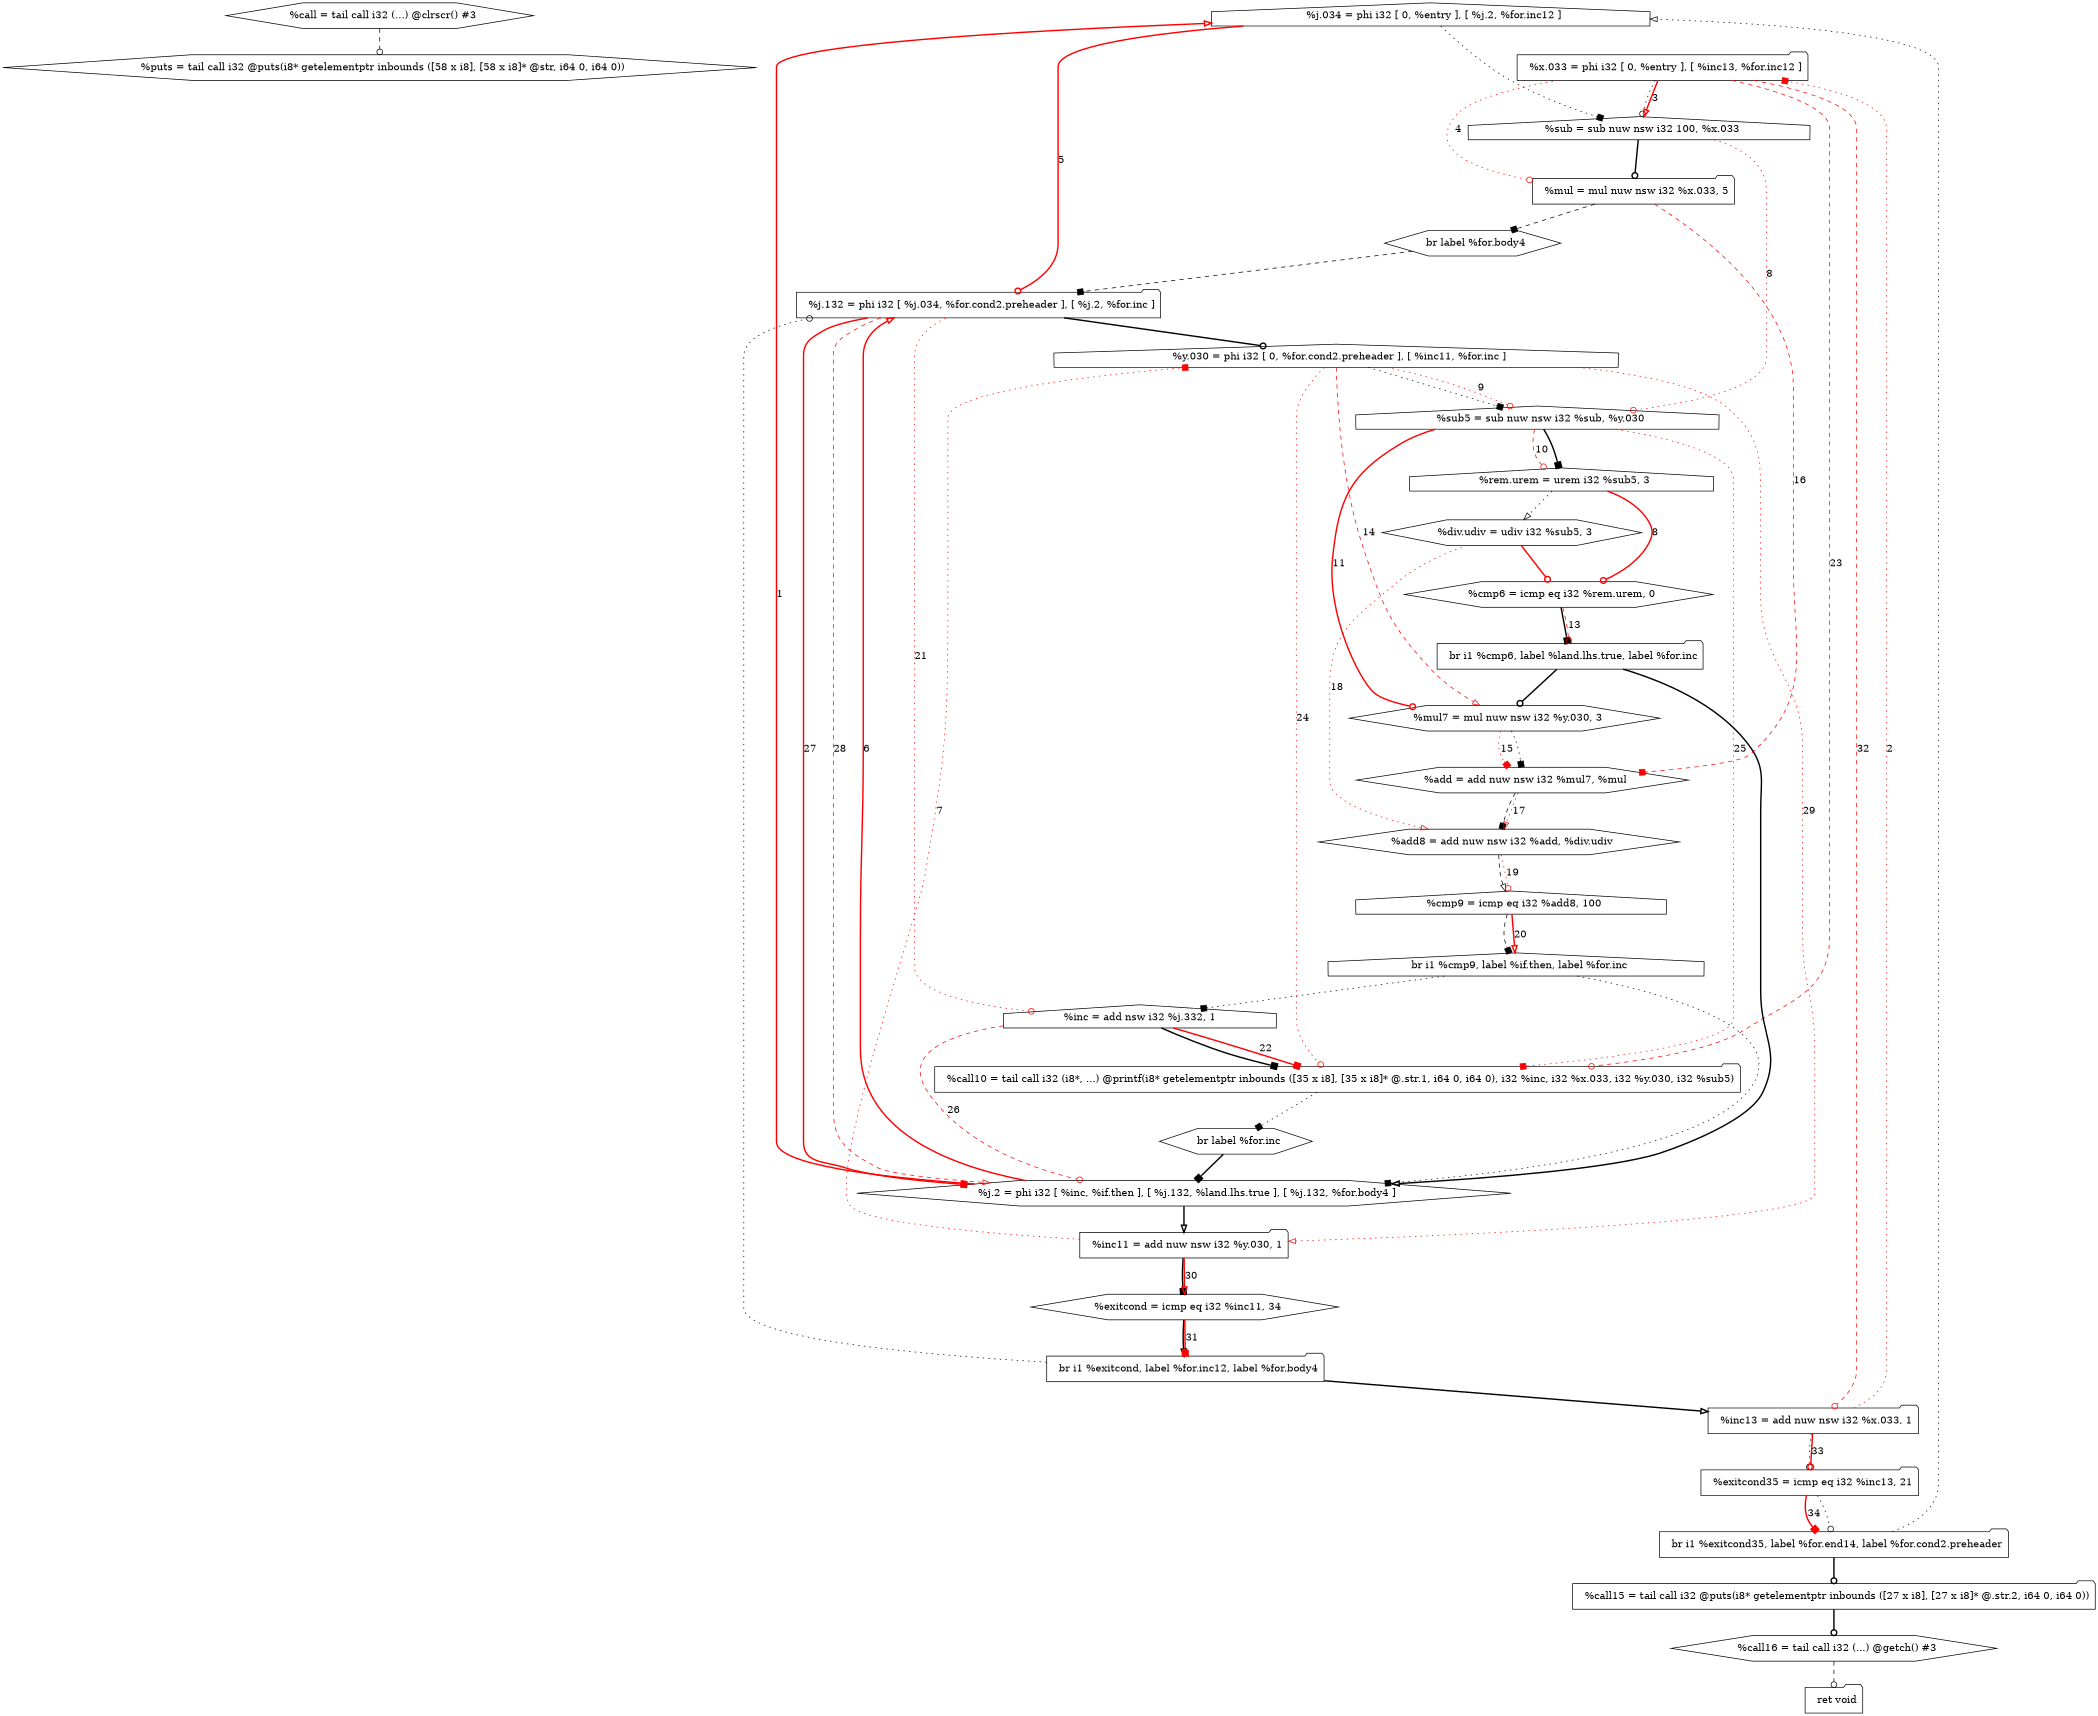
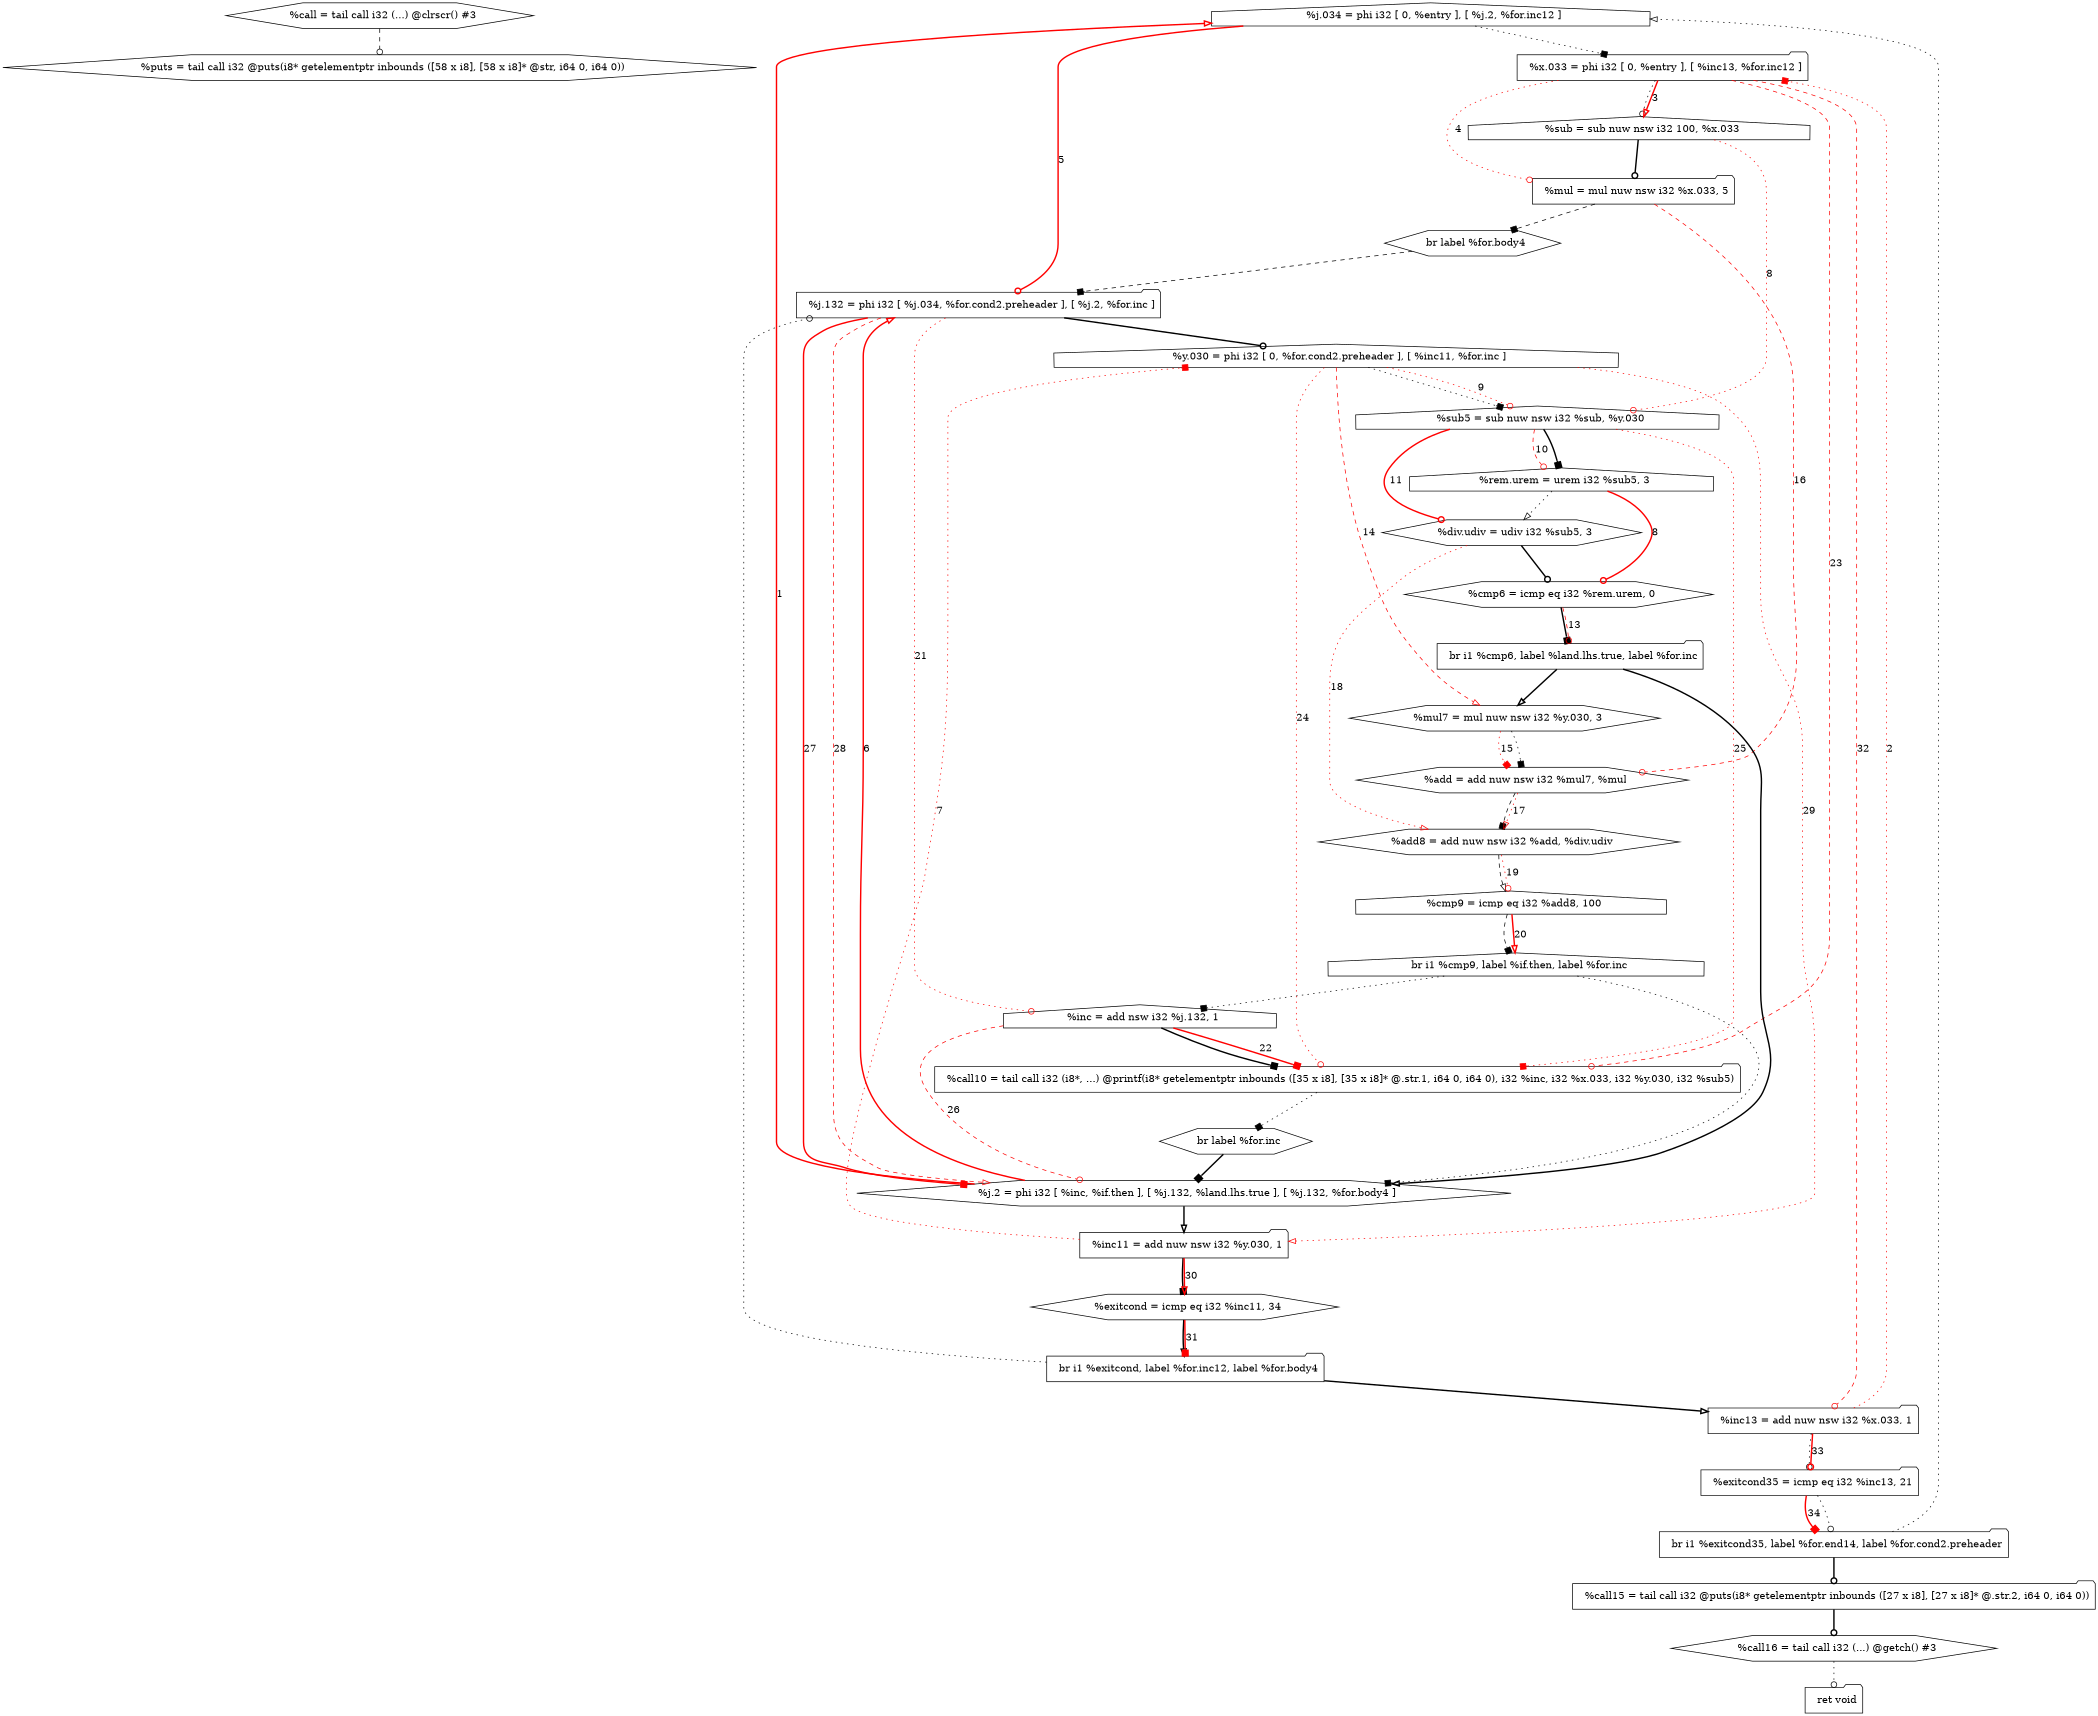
(1512, 81) -> (1538, 40)
(1793, 512) -> (1793, 512)
(1333, 560) -> (1387, 473)
(1533, 561) -> (1533, 561)
(1540, 685) -> (1540, 685)
(1140, 1018) -> (1140, 1018)
(1834, 1672) -> (1834, 1672)
